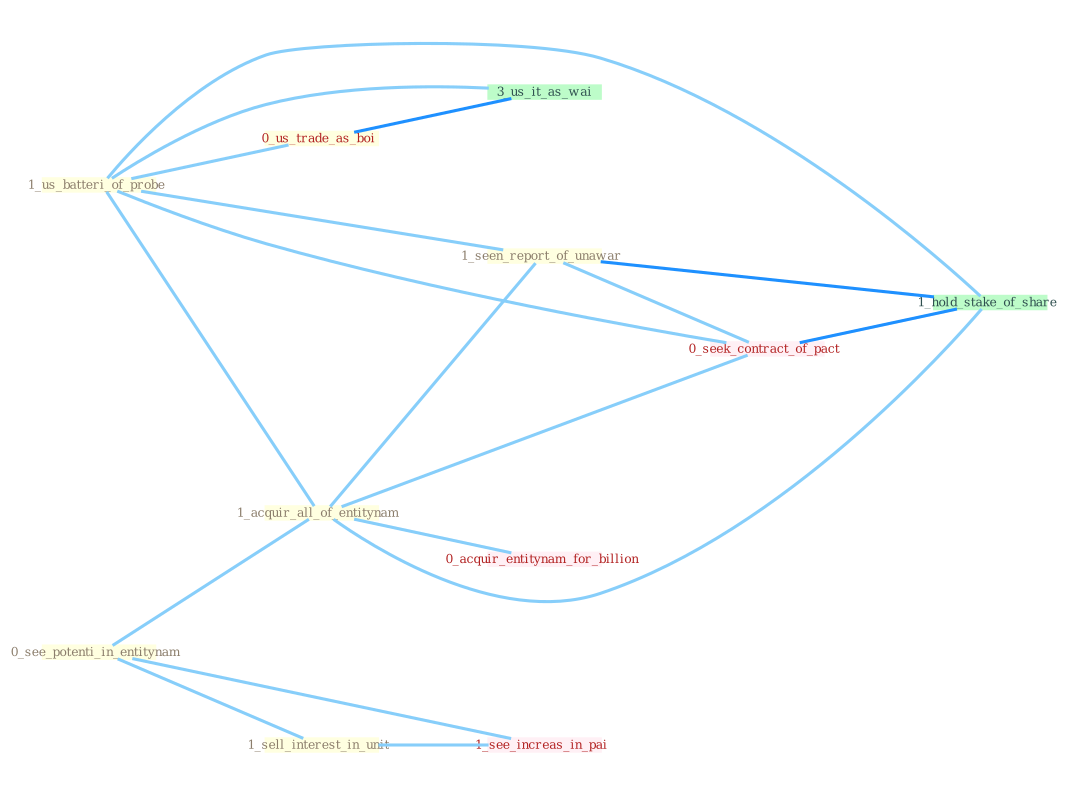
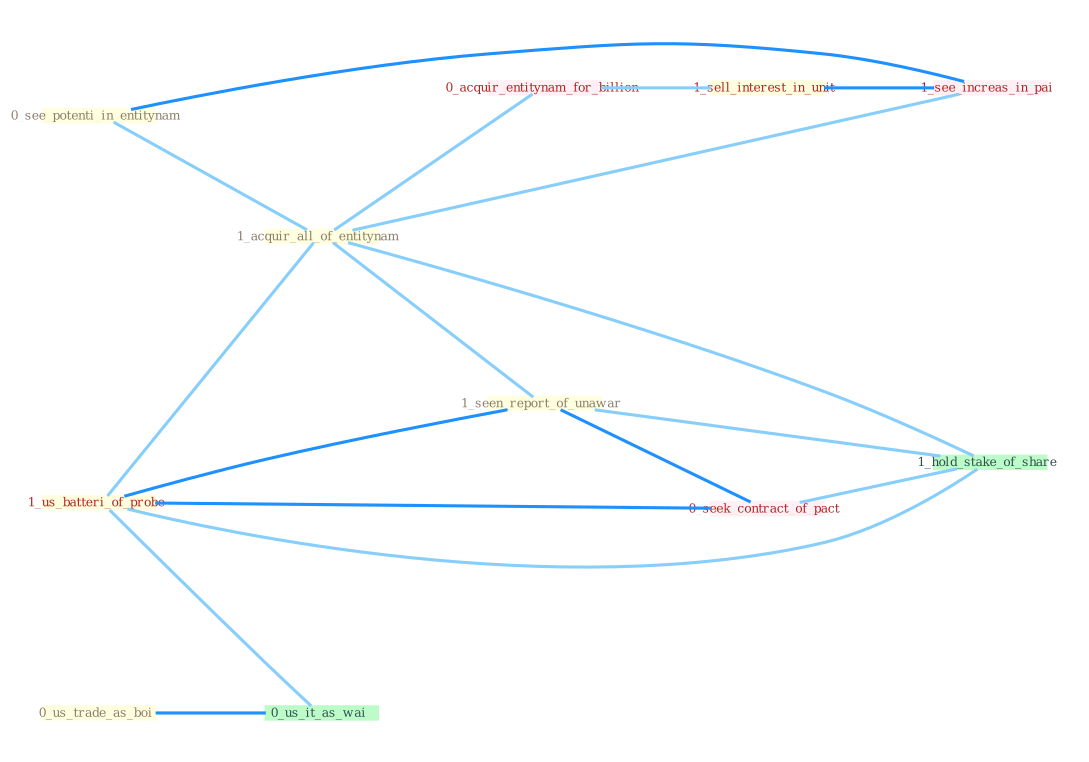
(545, 92) -> (322, 713)
(322, 139) -> (99, 713)
(210, 162) -> none
(99, 185) -> (99, 503)
(322, 221) -> (315, 448)
(767, 279) -> (768, 433)
(418, 282) -> (433, 506)
(656, 303) -> (656, 456)
(878, 326) -> (878, 486)
(545, 431) -> (656, 162)
(210, 699) -> (656, 88)
(322, 699) -> (547, 49)
(322, 745) -> (767, 88)
(434, 745) -> (879, 88)
